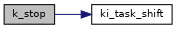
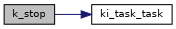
(132, 14) -> (132, 14)
